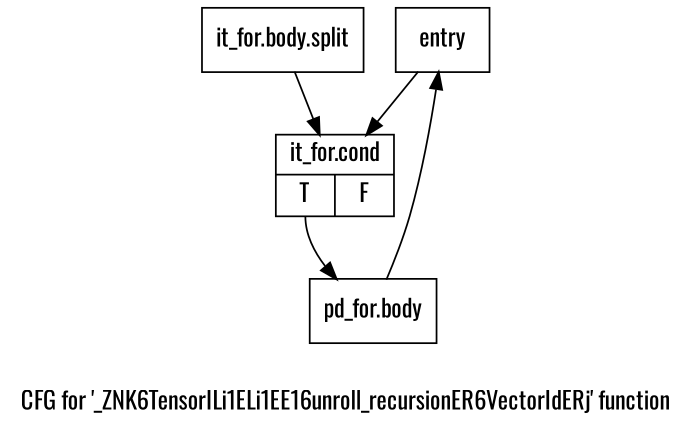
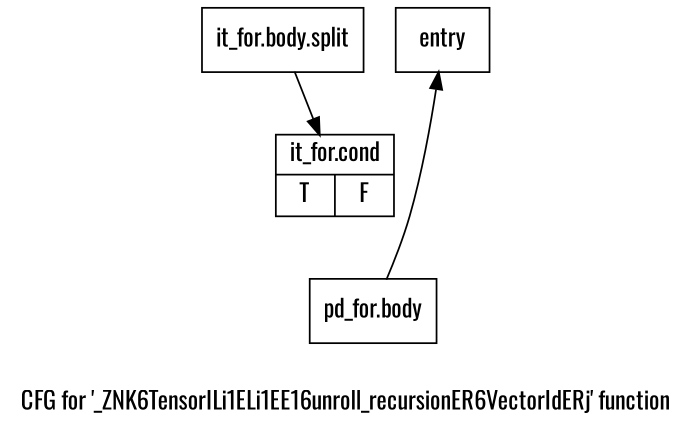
(398, 97) -> none
(311, 243) -> none
